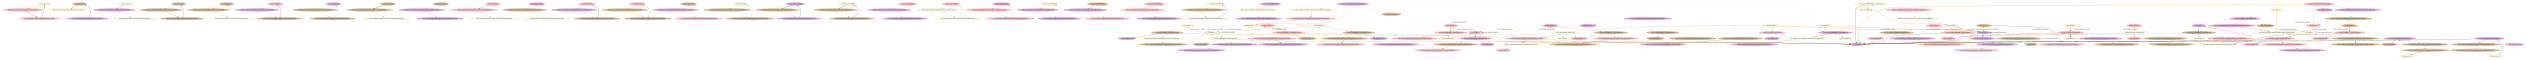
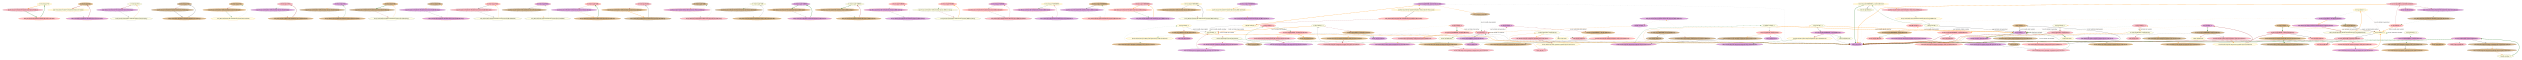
(2416, 53) -> none
